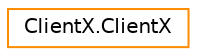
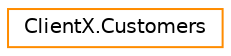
(98, 28) -> (115, 28)
